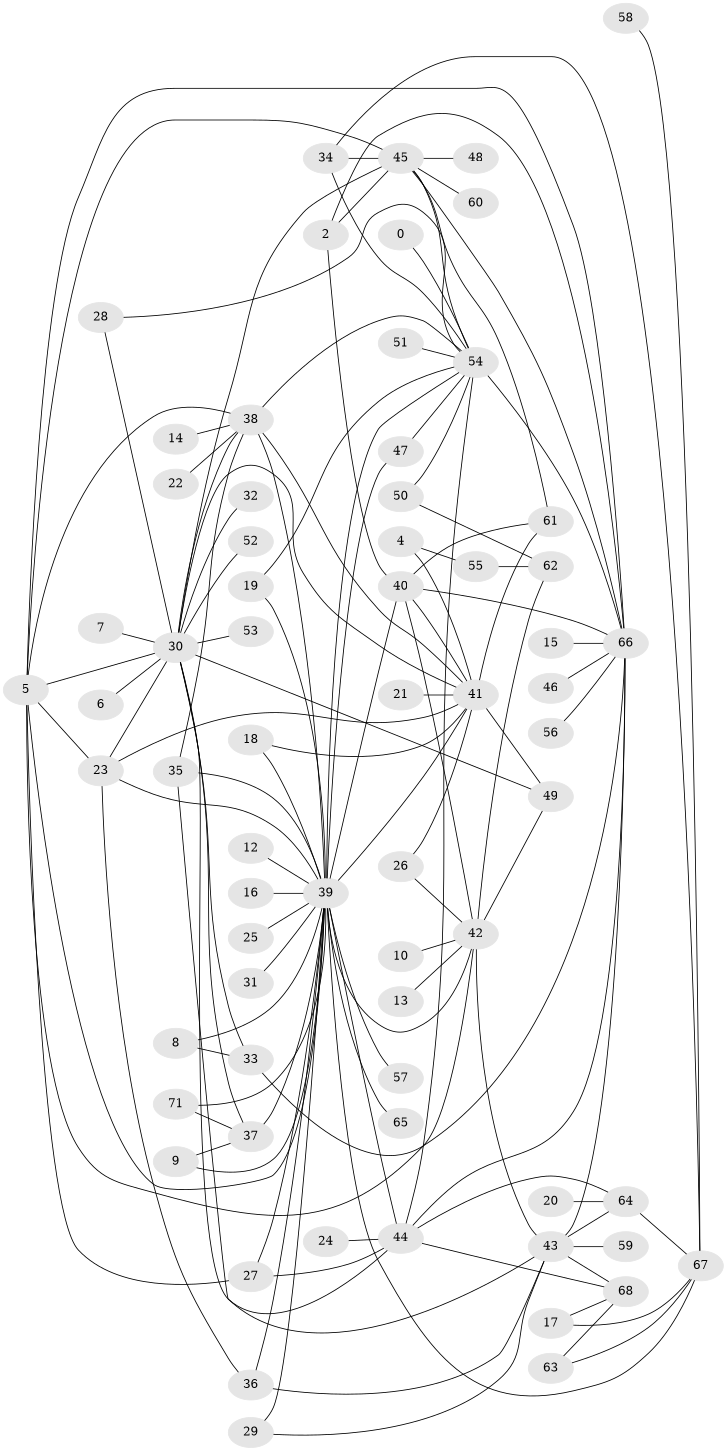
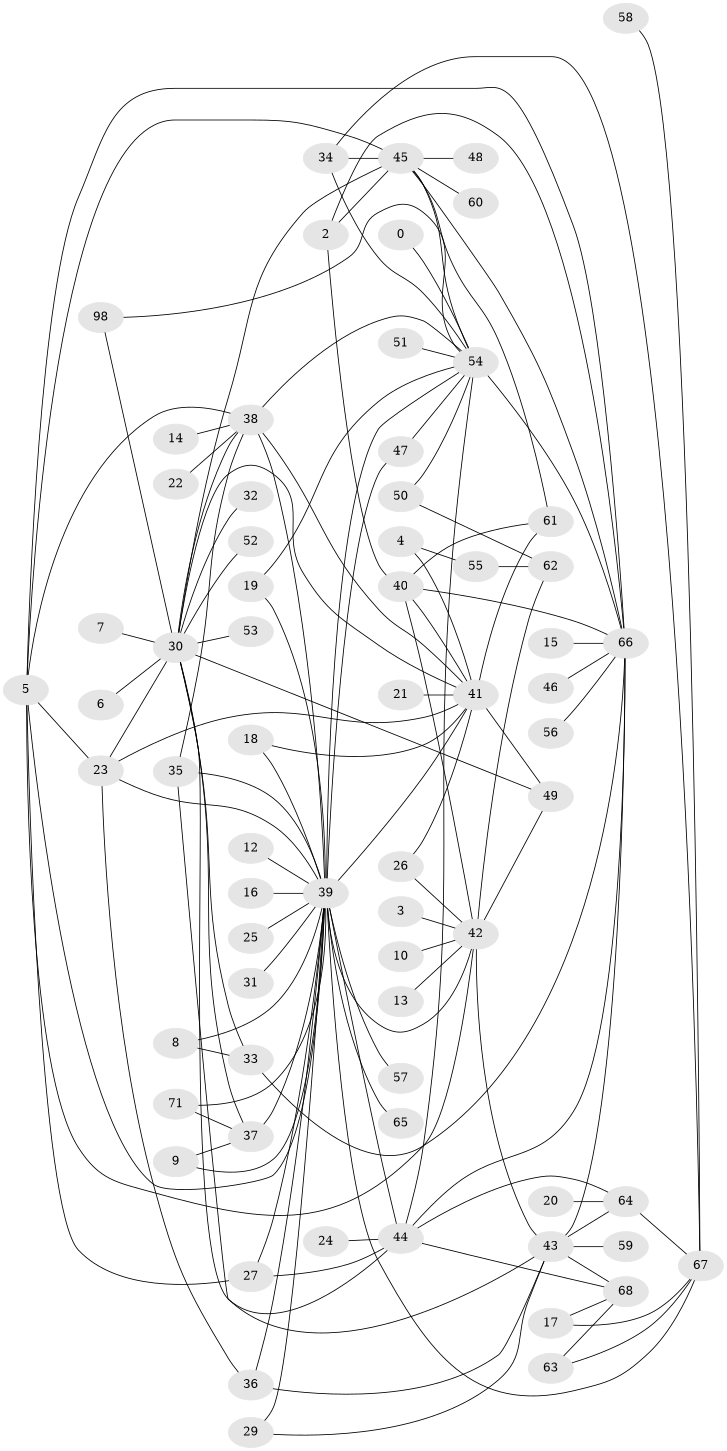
(101, 318) -> (101, 318)
(101, 669) -> none
(362, 740) -> none
none -> (401, 912)
